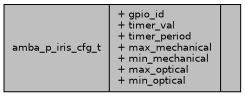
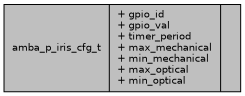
(146, 26) -> (144, 26)
